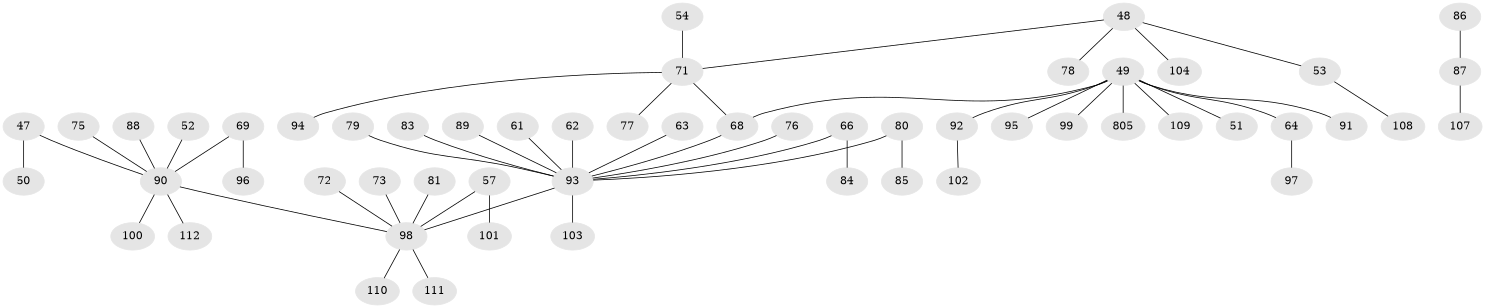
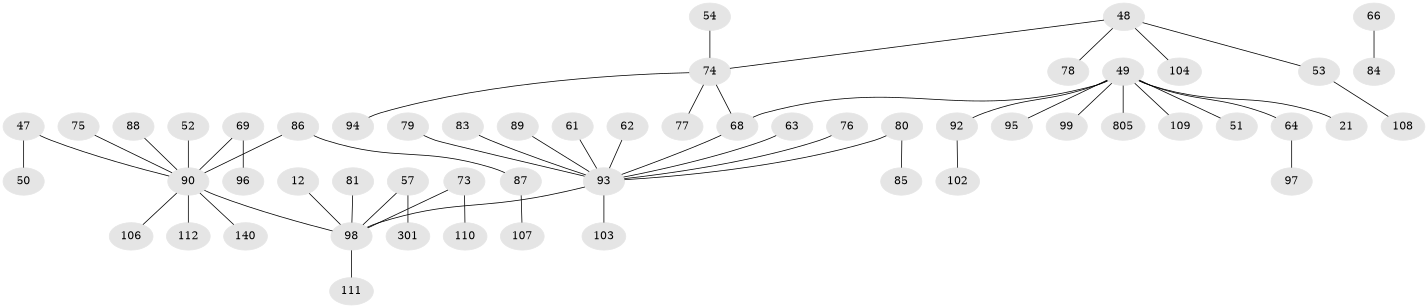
(682, 72) -> (710, 72)
(1347, 127) -> (1347, 127)
none -> (249, 151)
(714, 164) -> none
(325, 181) -> (298, 181)
none -> (131, 236)
(133, 236) -> (246, 236)
(490, 236) -> (408, 236)
(392, 264) -> (465, 211)
